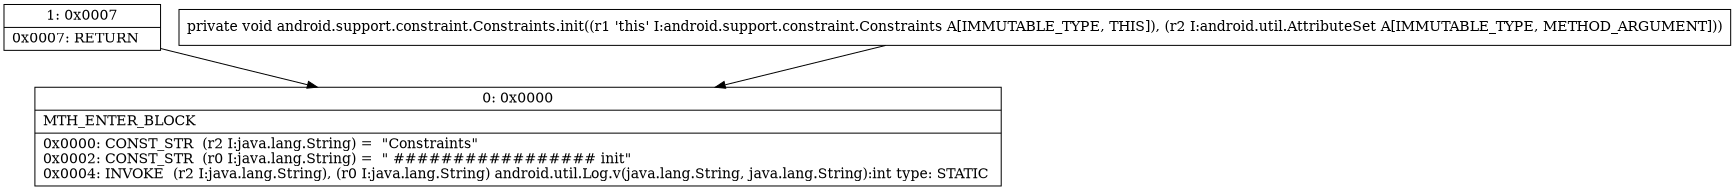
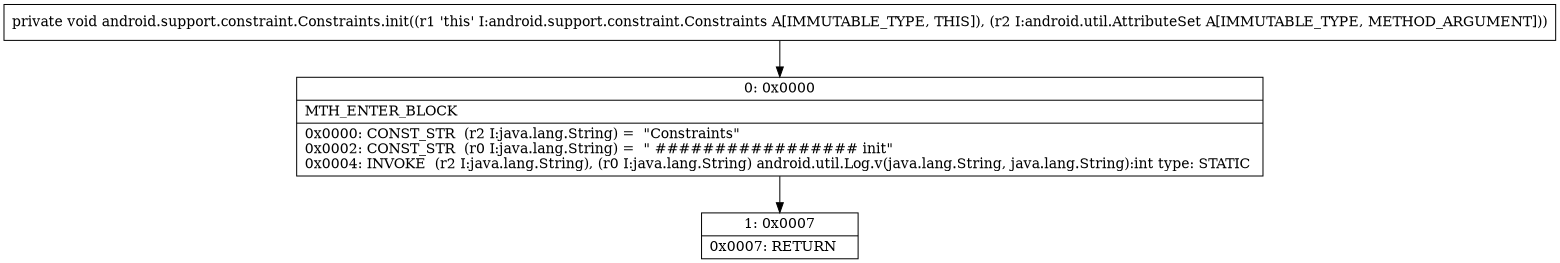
(234, 67) -> (780, 189)
